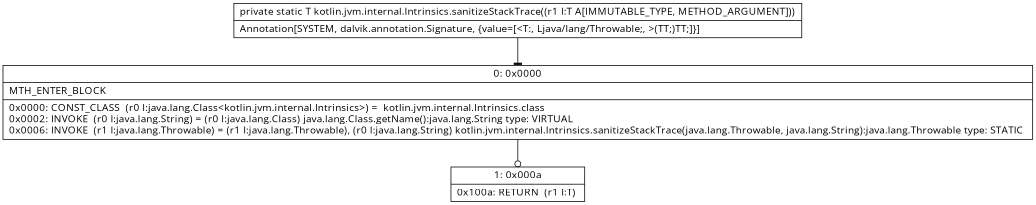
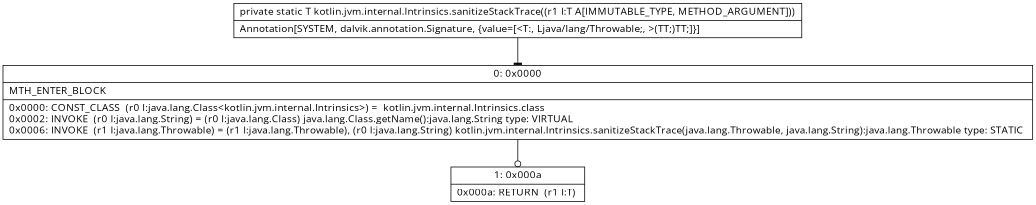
(518, 192) -> (518, 192)
